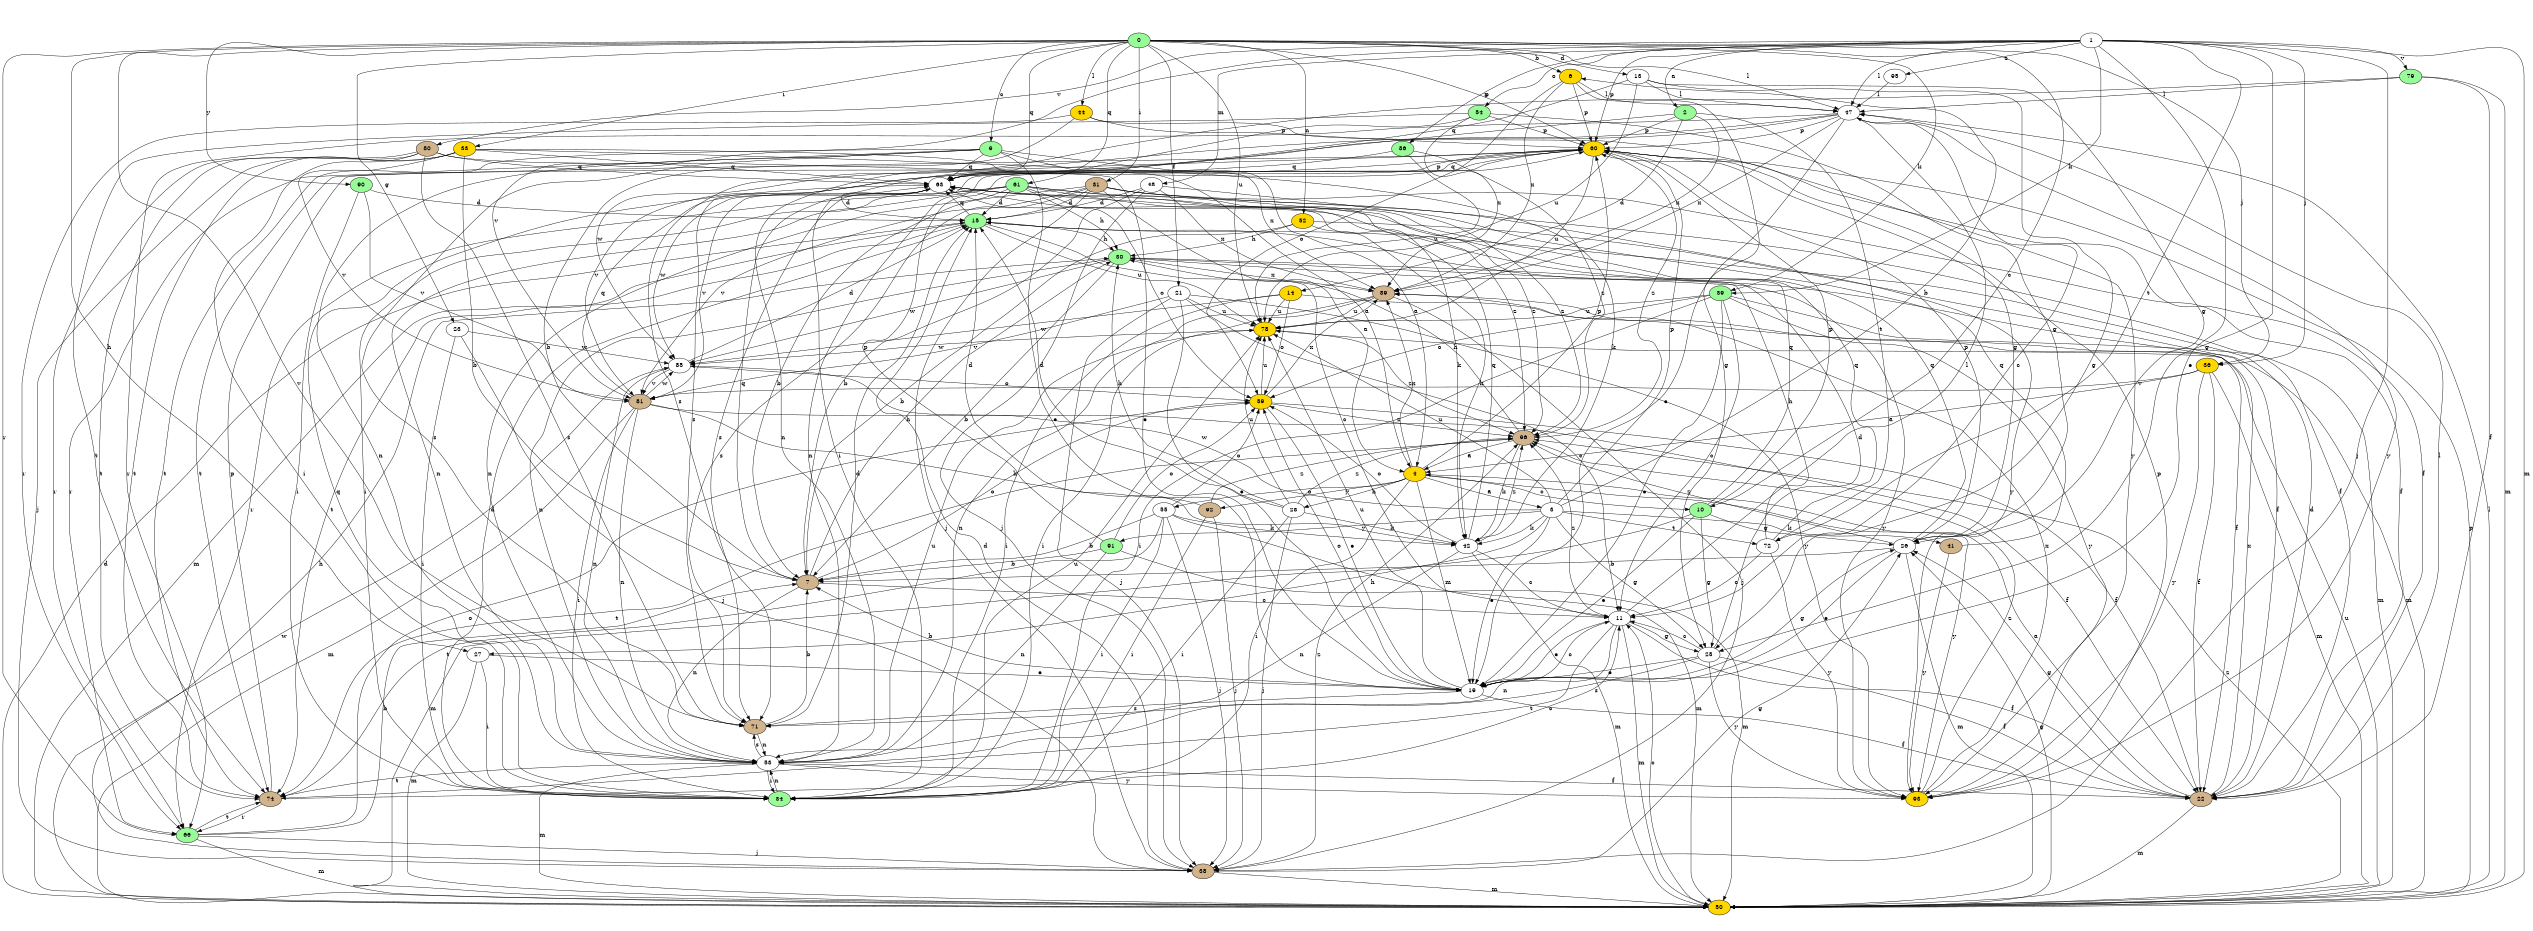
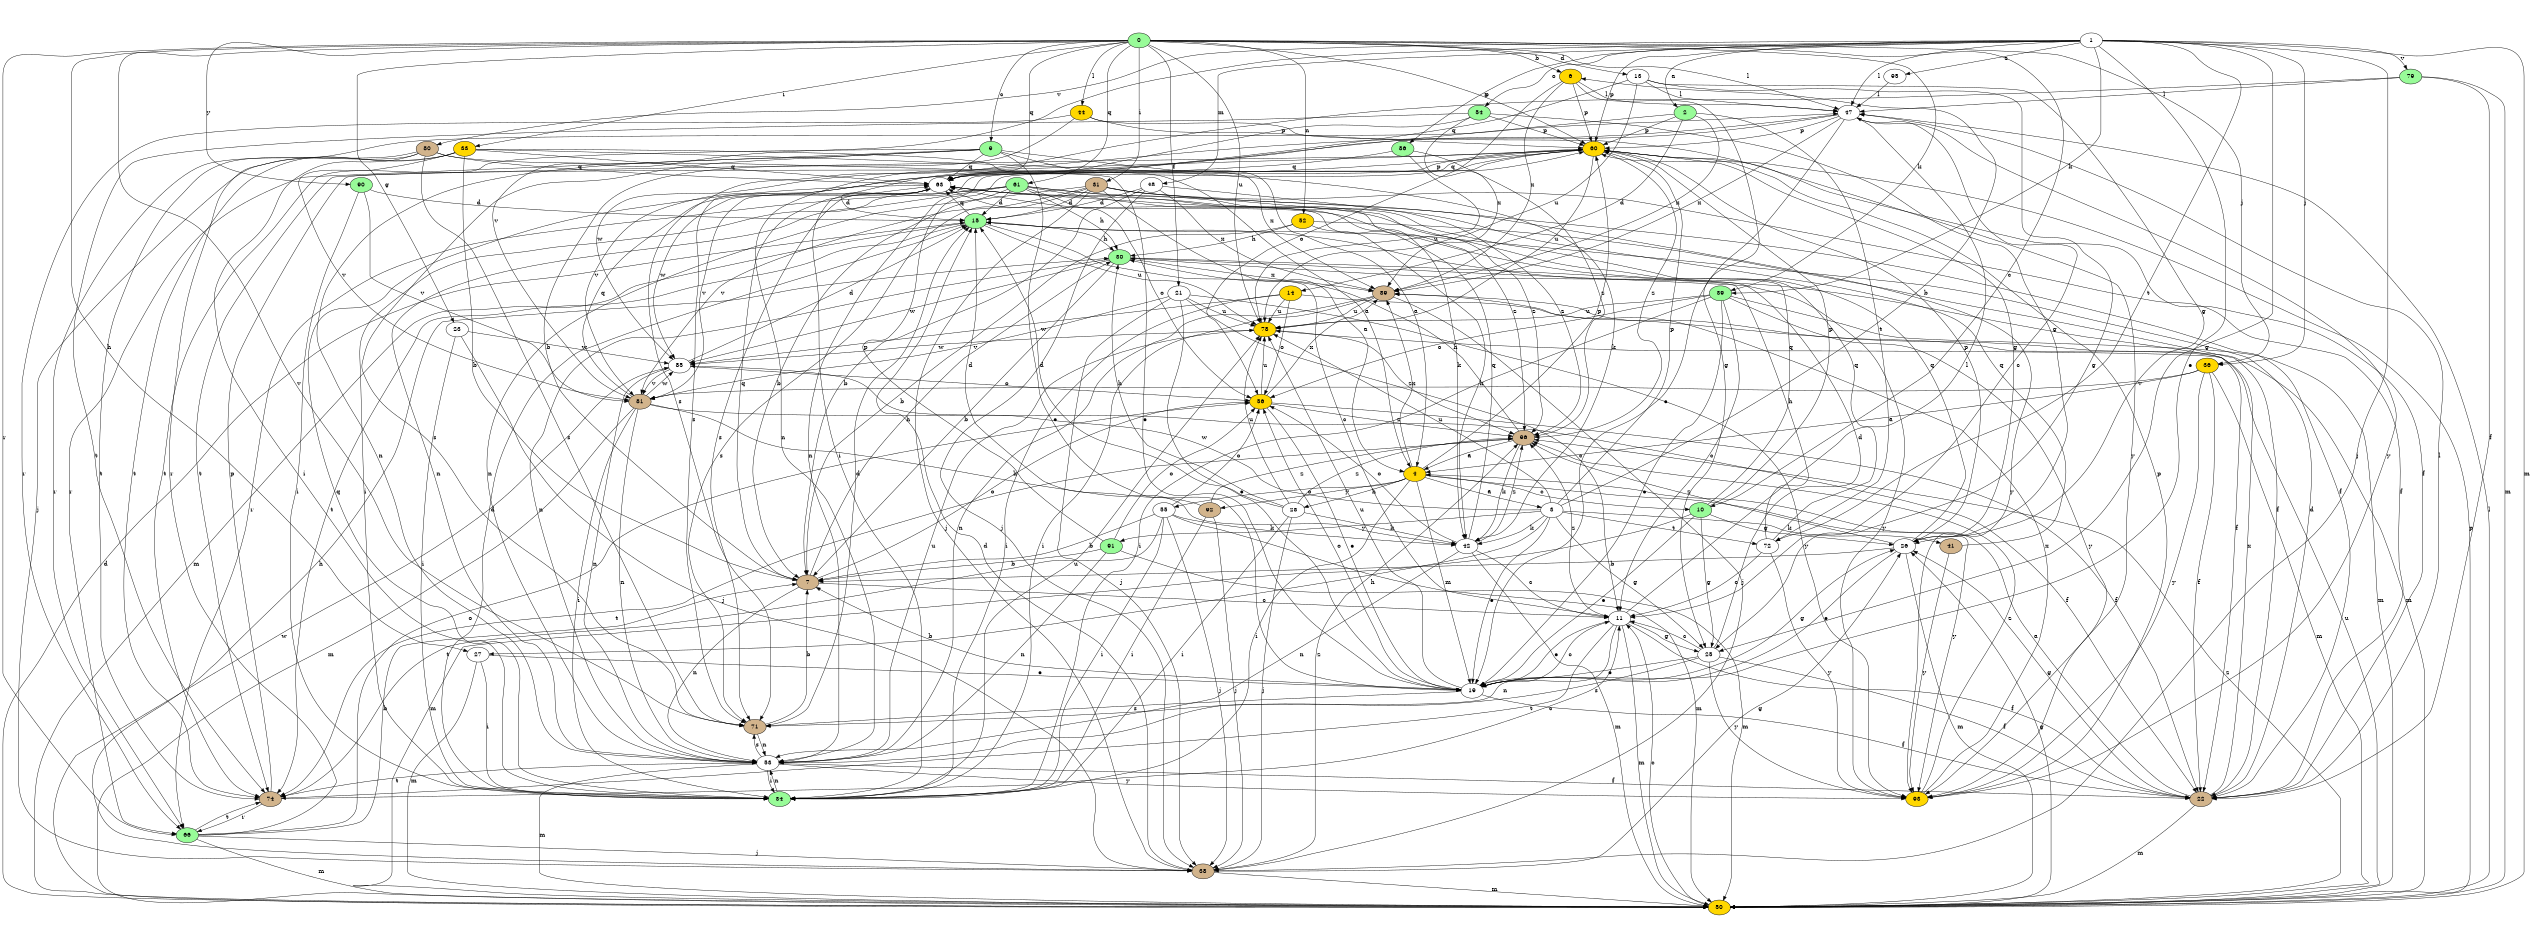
(664, 136) -> (620, 136)
(1261, 402) -> (1261, 402)
